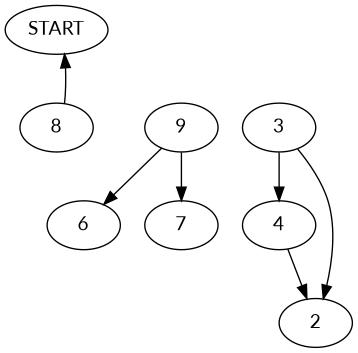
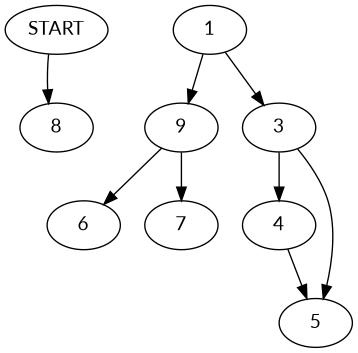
none -> (210, 30)
(66, 86) -> (48, 72)
(316, 323) -> (316, 323)
